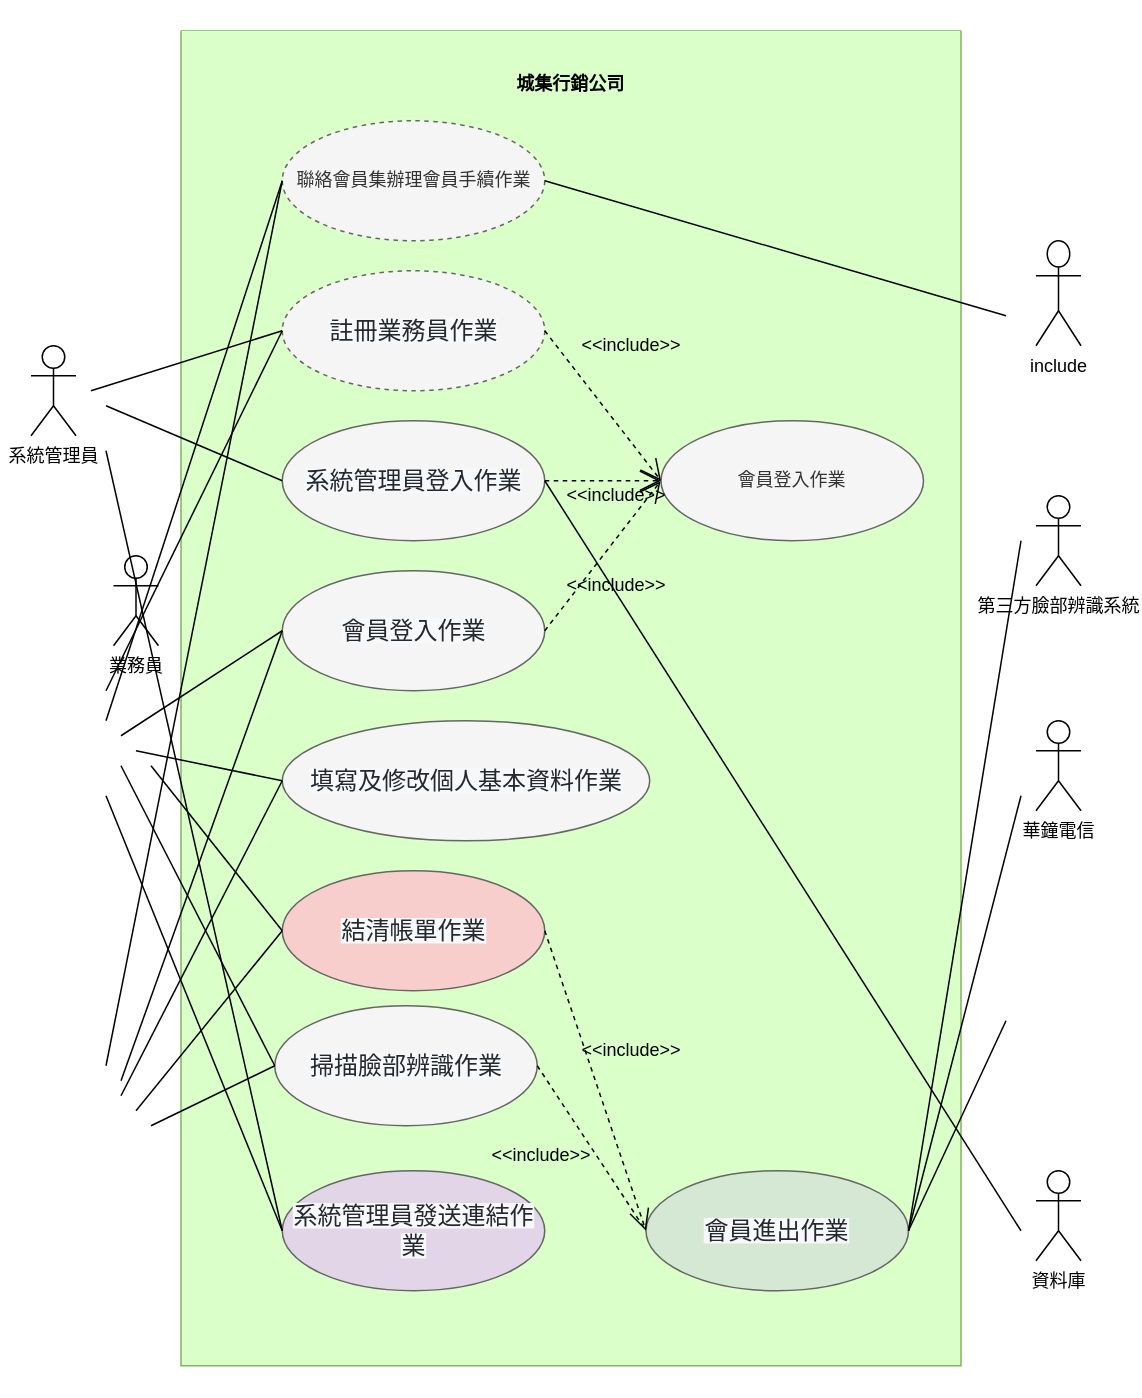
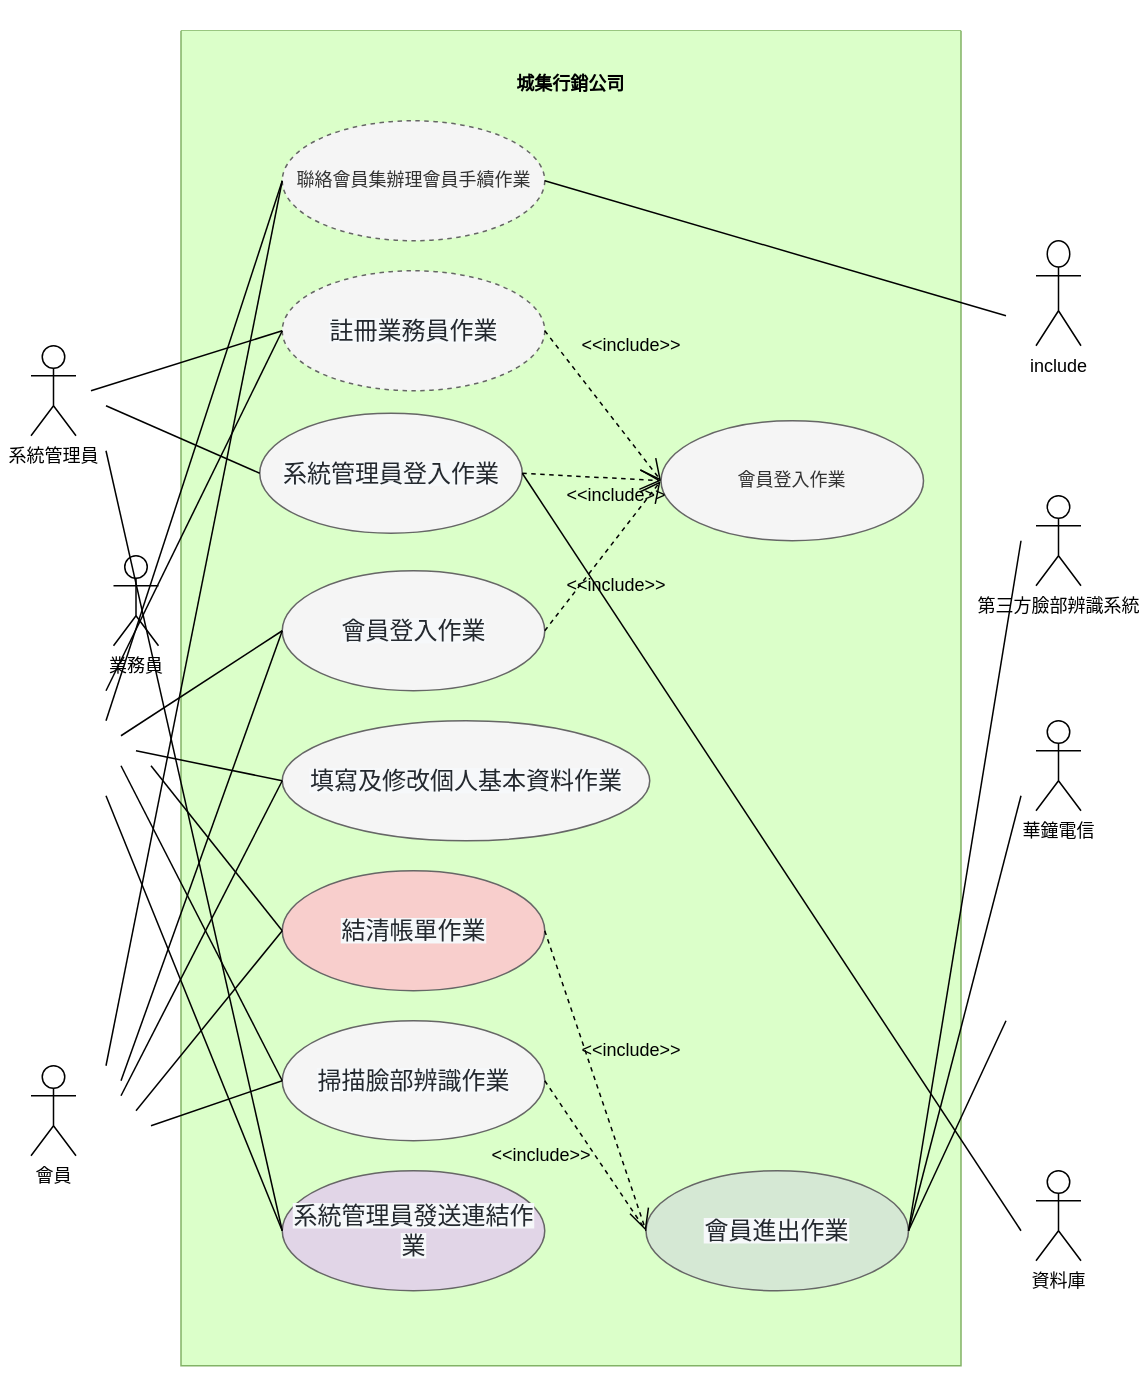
(413, 481) -> (391, 473)
(406, 1066) -> (413, 1081)
none -> (53, 1111)
